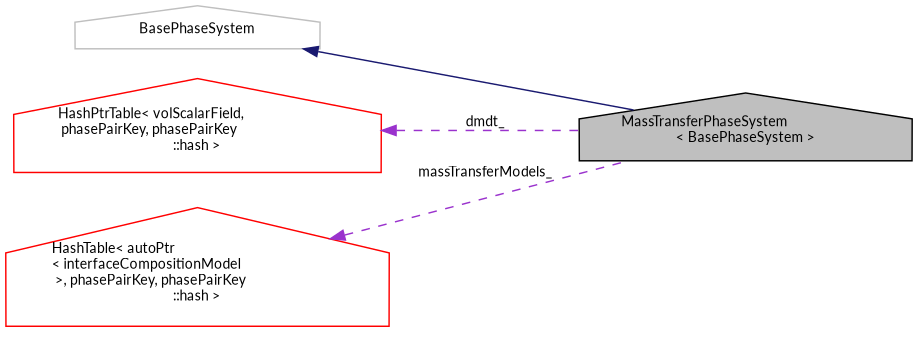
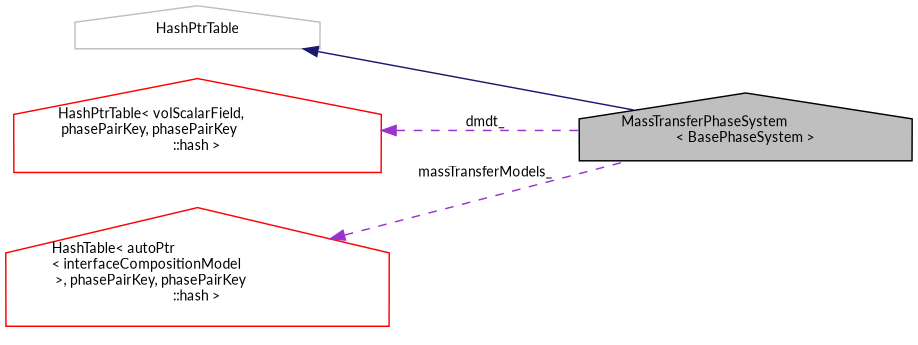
(198, 30) -> (198, 30)
